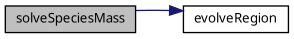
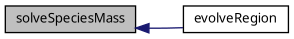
(153, 10) -> (166, 28)
